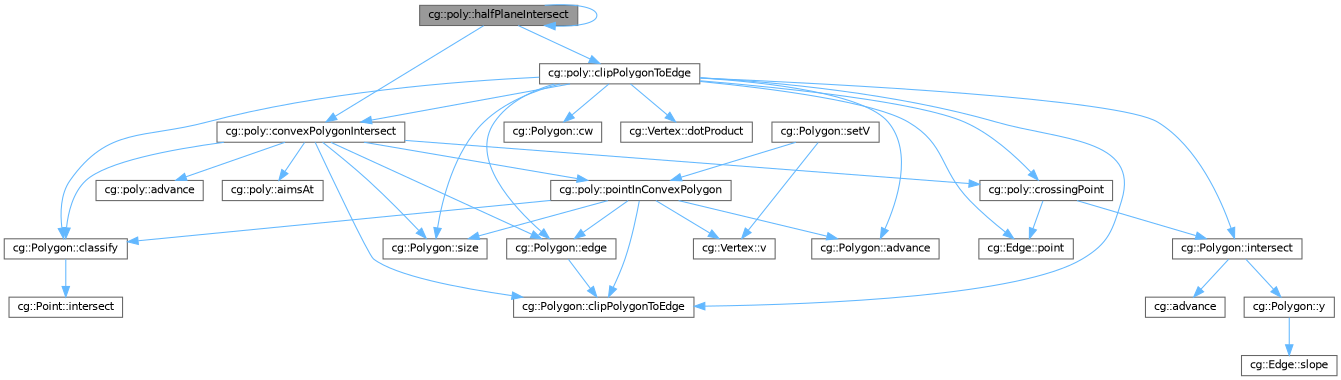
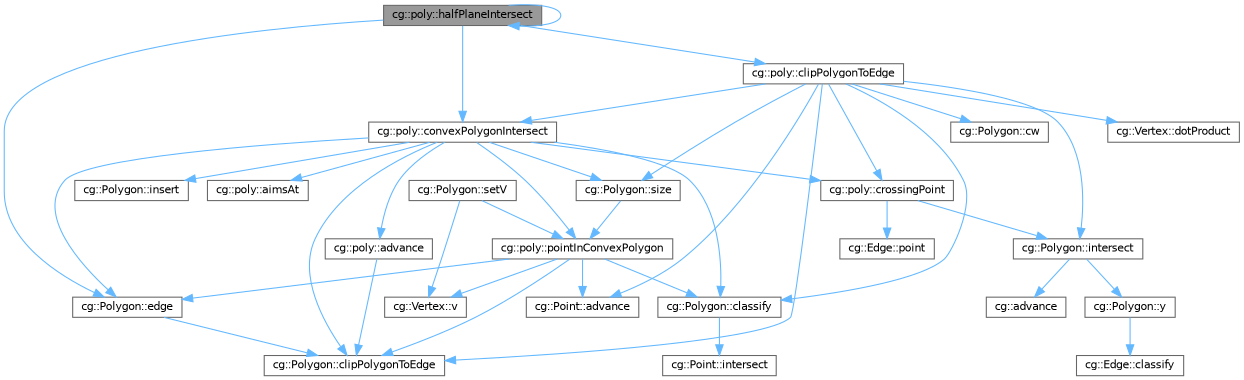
(895, 116) -> none
(488, 154) -> (81, 68)
none -> (132, 191)
(543, 218) -> (609, 216)
(875, 249) -> (583, 307)
none -> (368, 302)
(1289, 366) -> (1130, 366)
